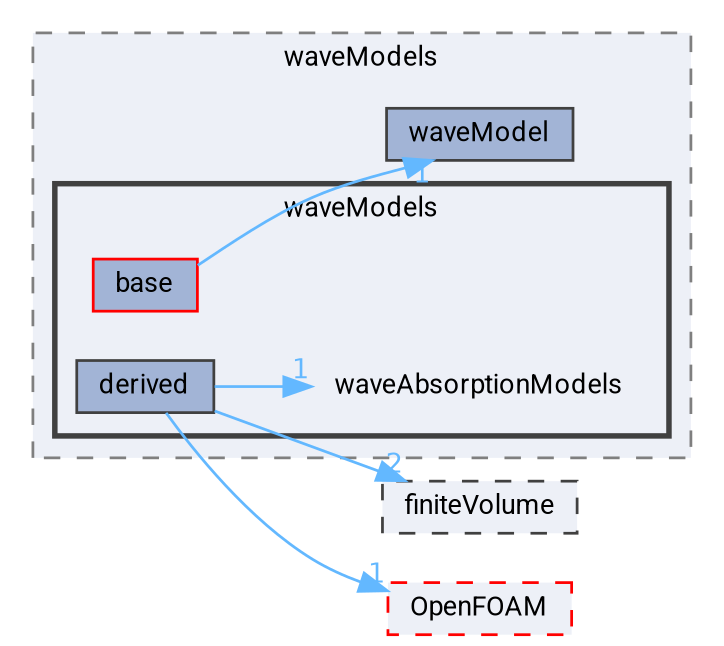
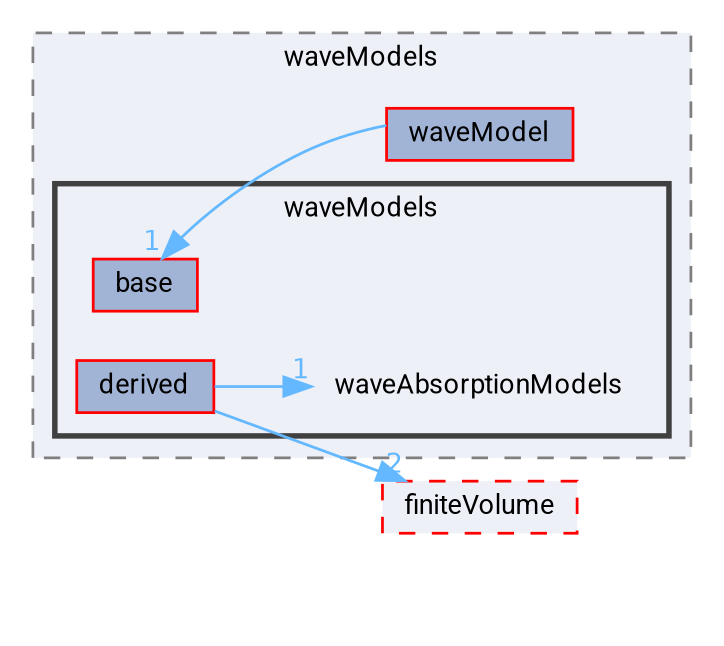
(480, 134) -> (480, 134)
(296, 205) -> (276, 167)
(145, 387) -> (145, 387)
(480, 507) -> (480, 507)
(480, 609) -> none
